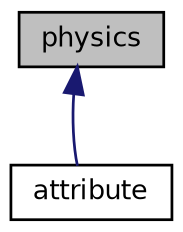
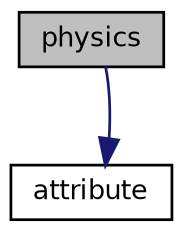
(73, 130) -> (110, 103)
